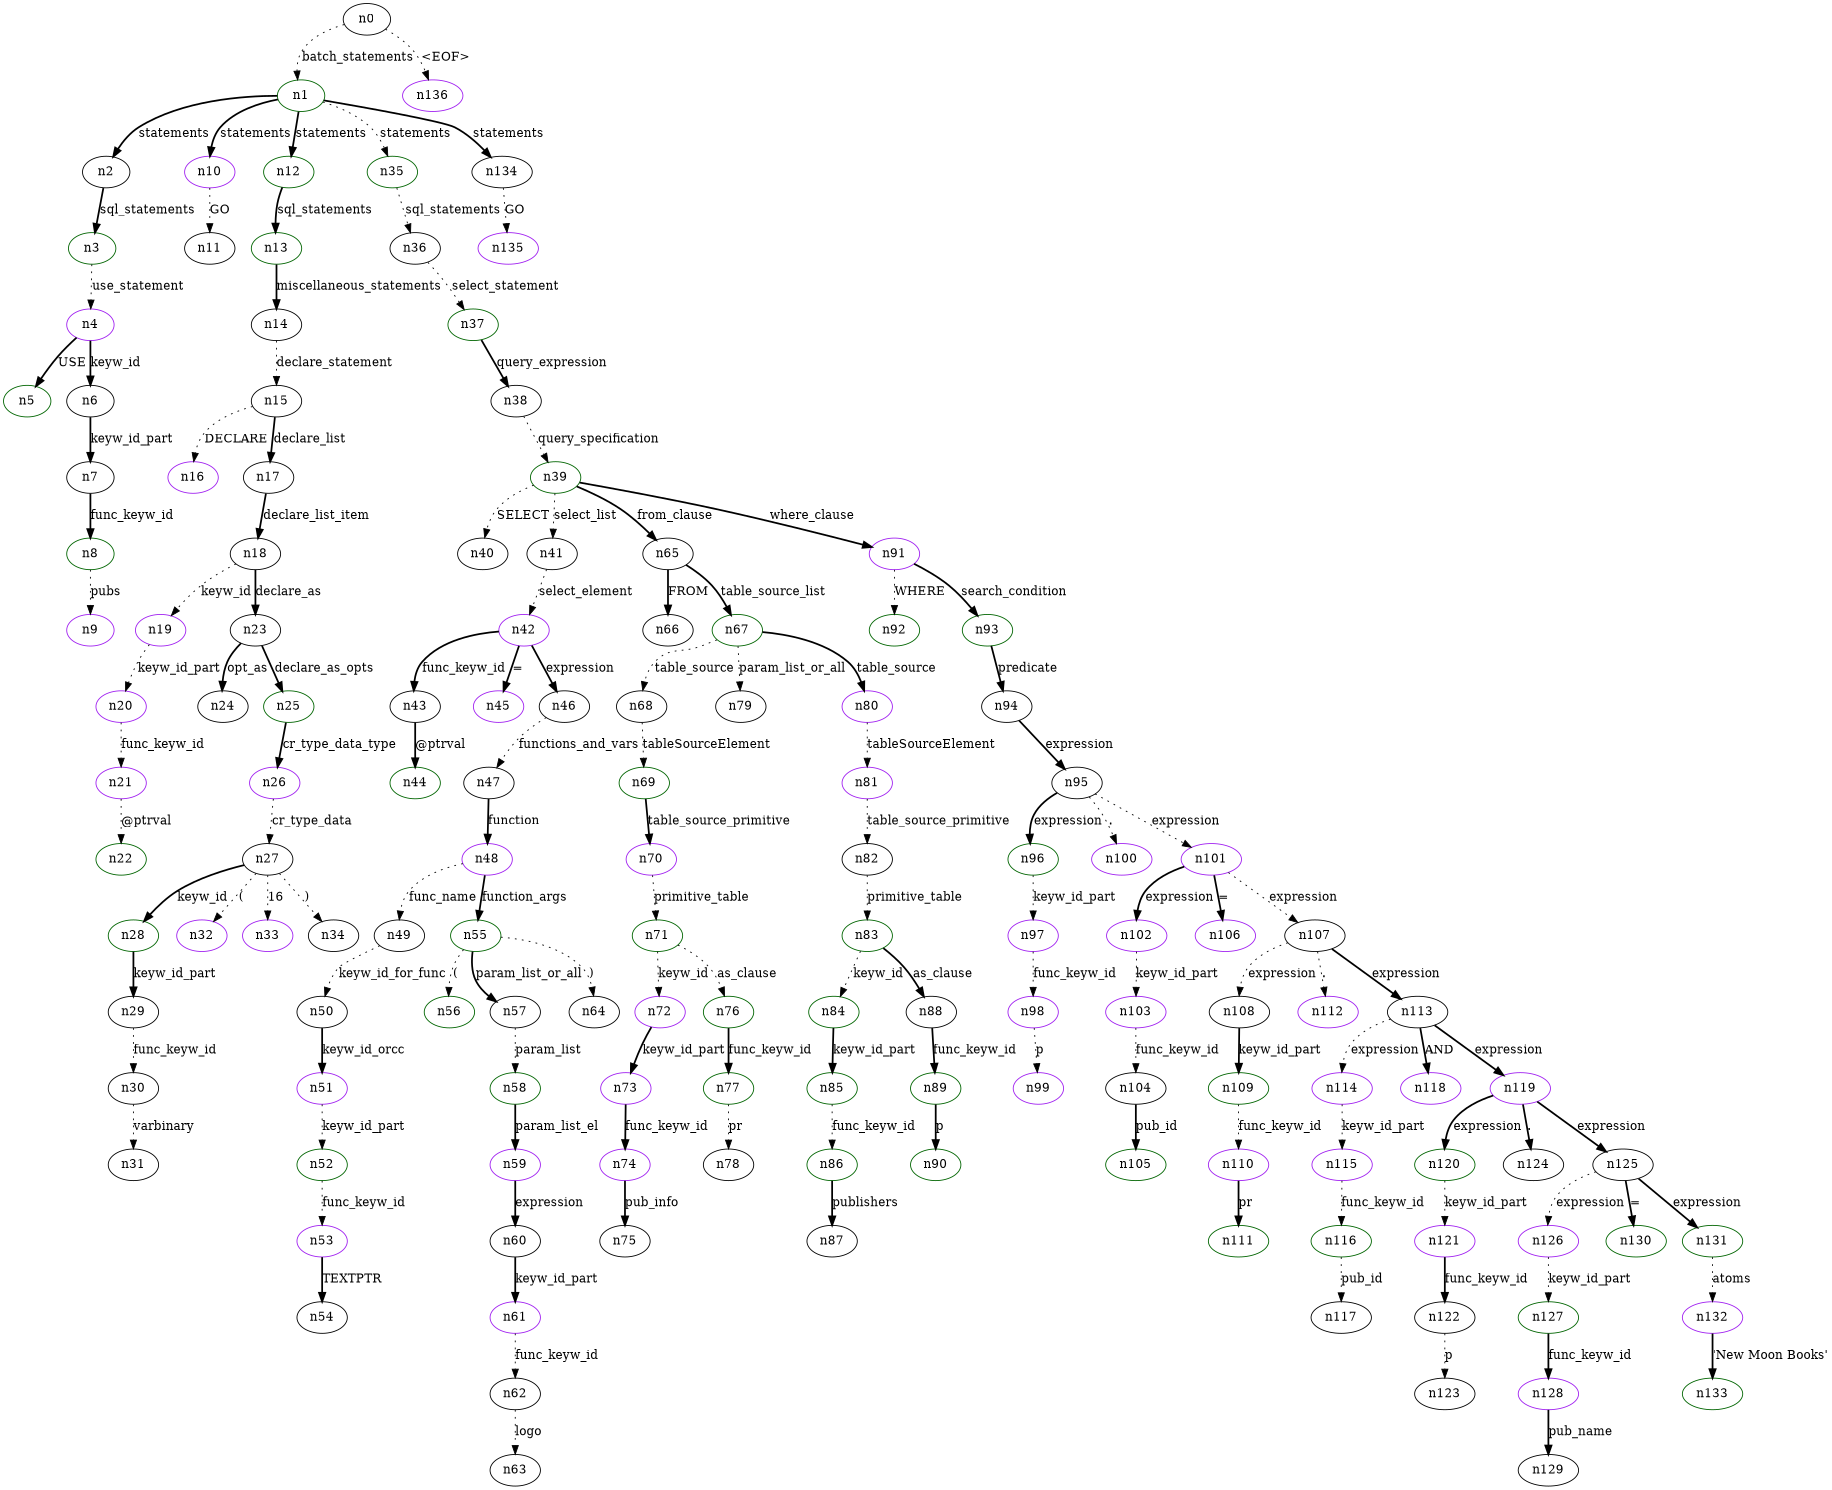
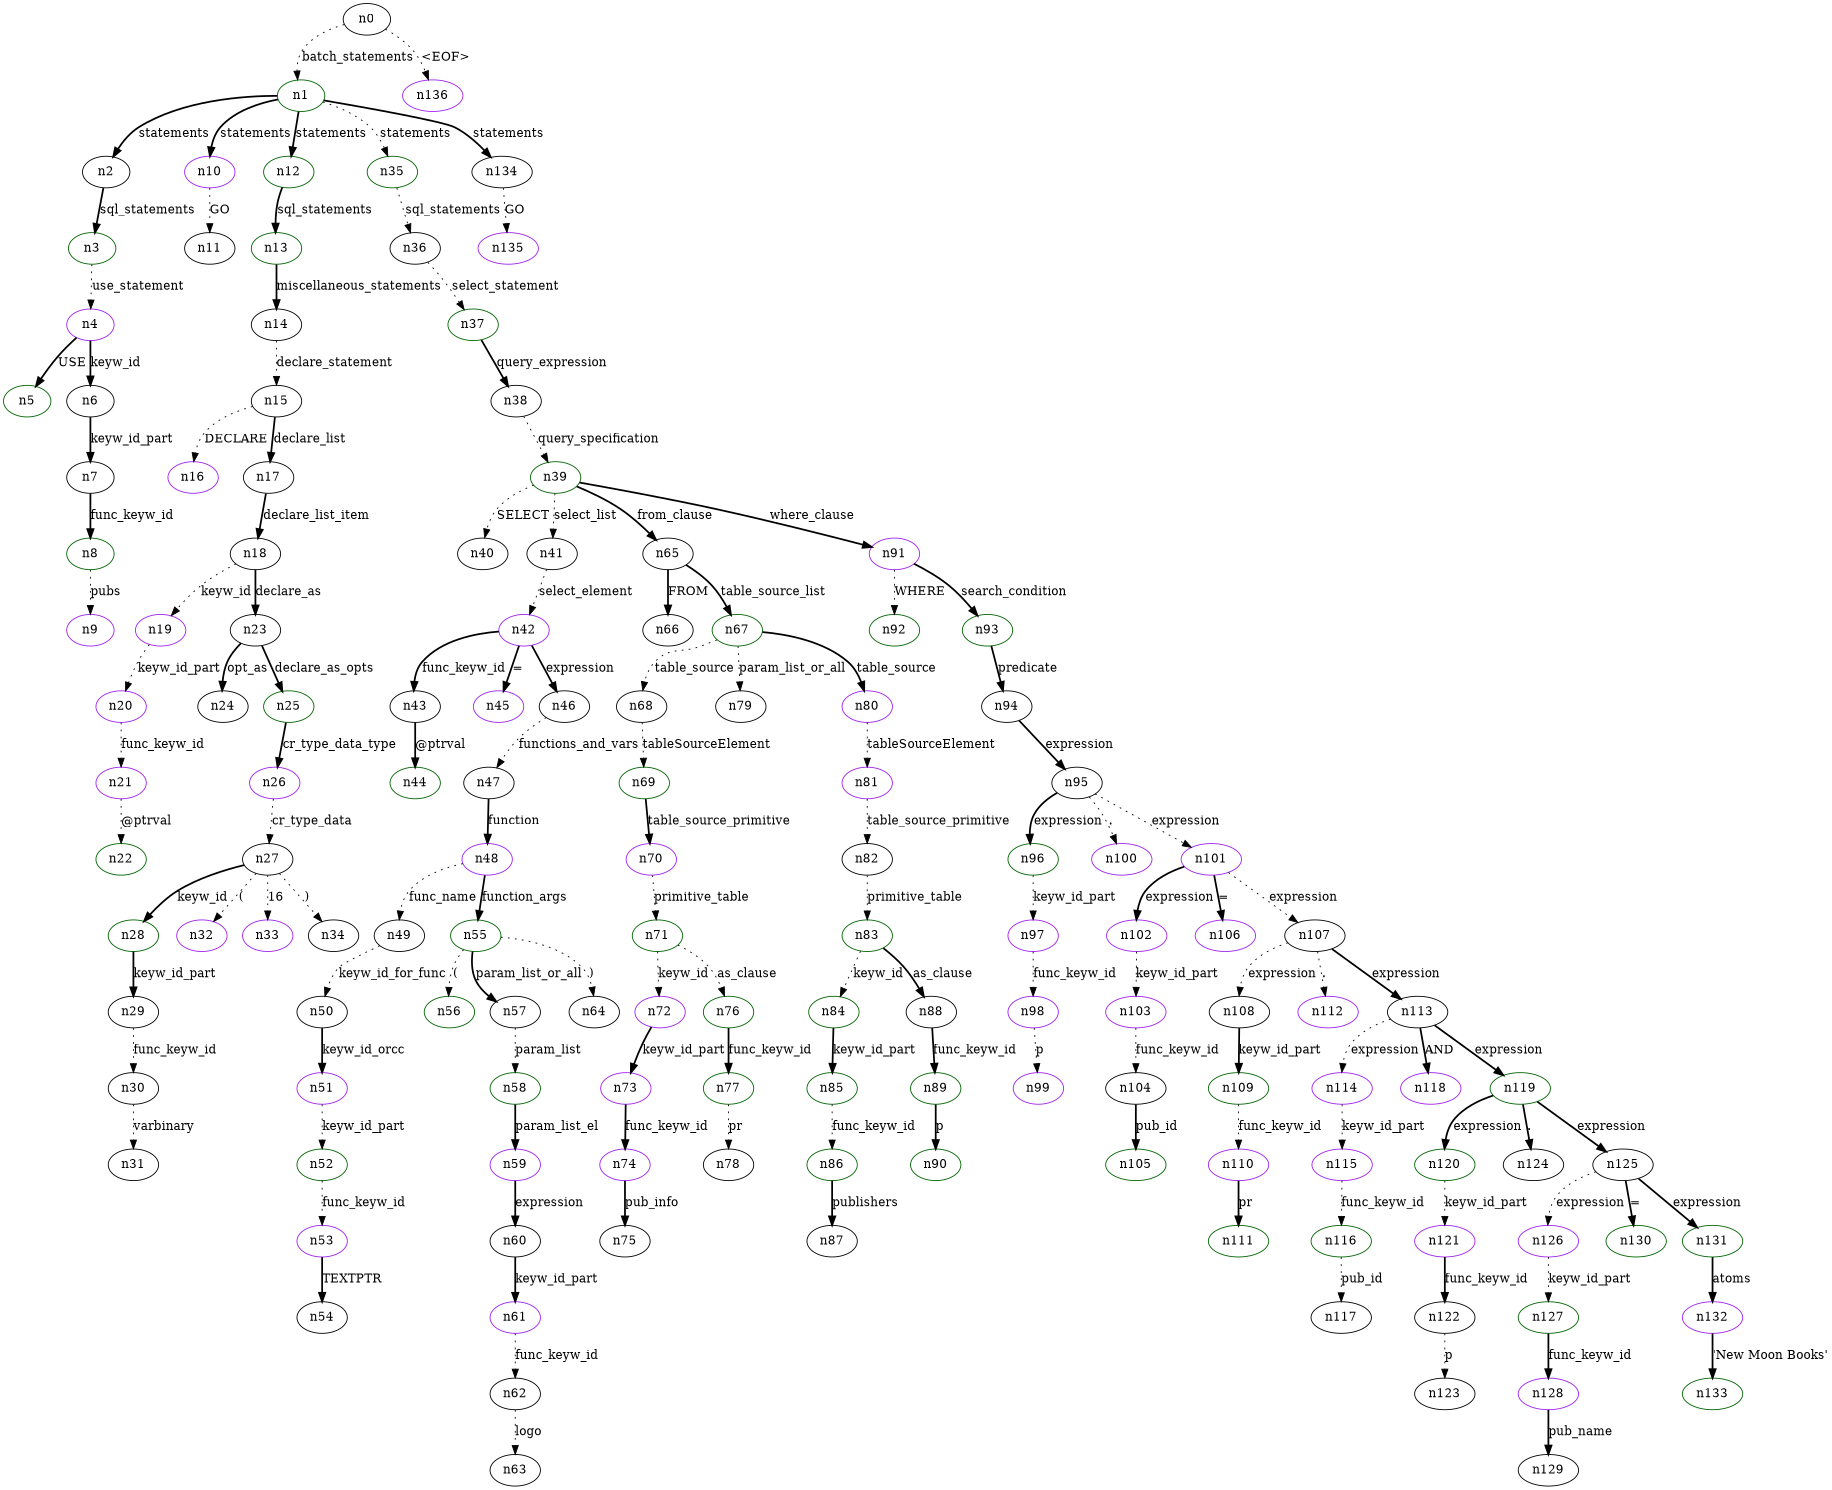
(1520, 1088) -> (1520, 1088)
(1713, 1275) -> (1713, 1275)
